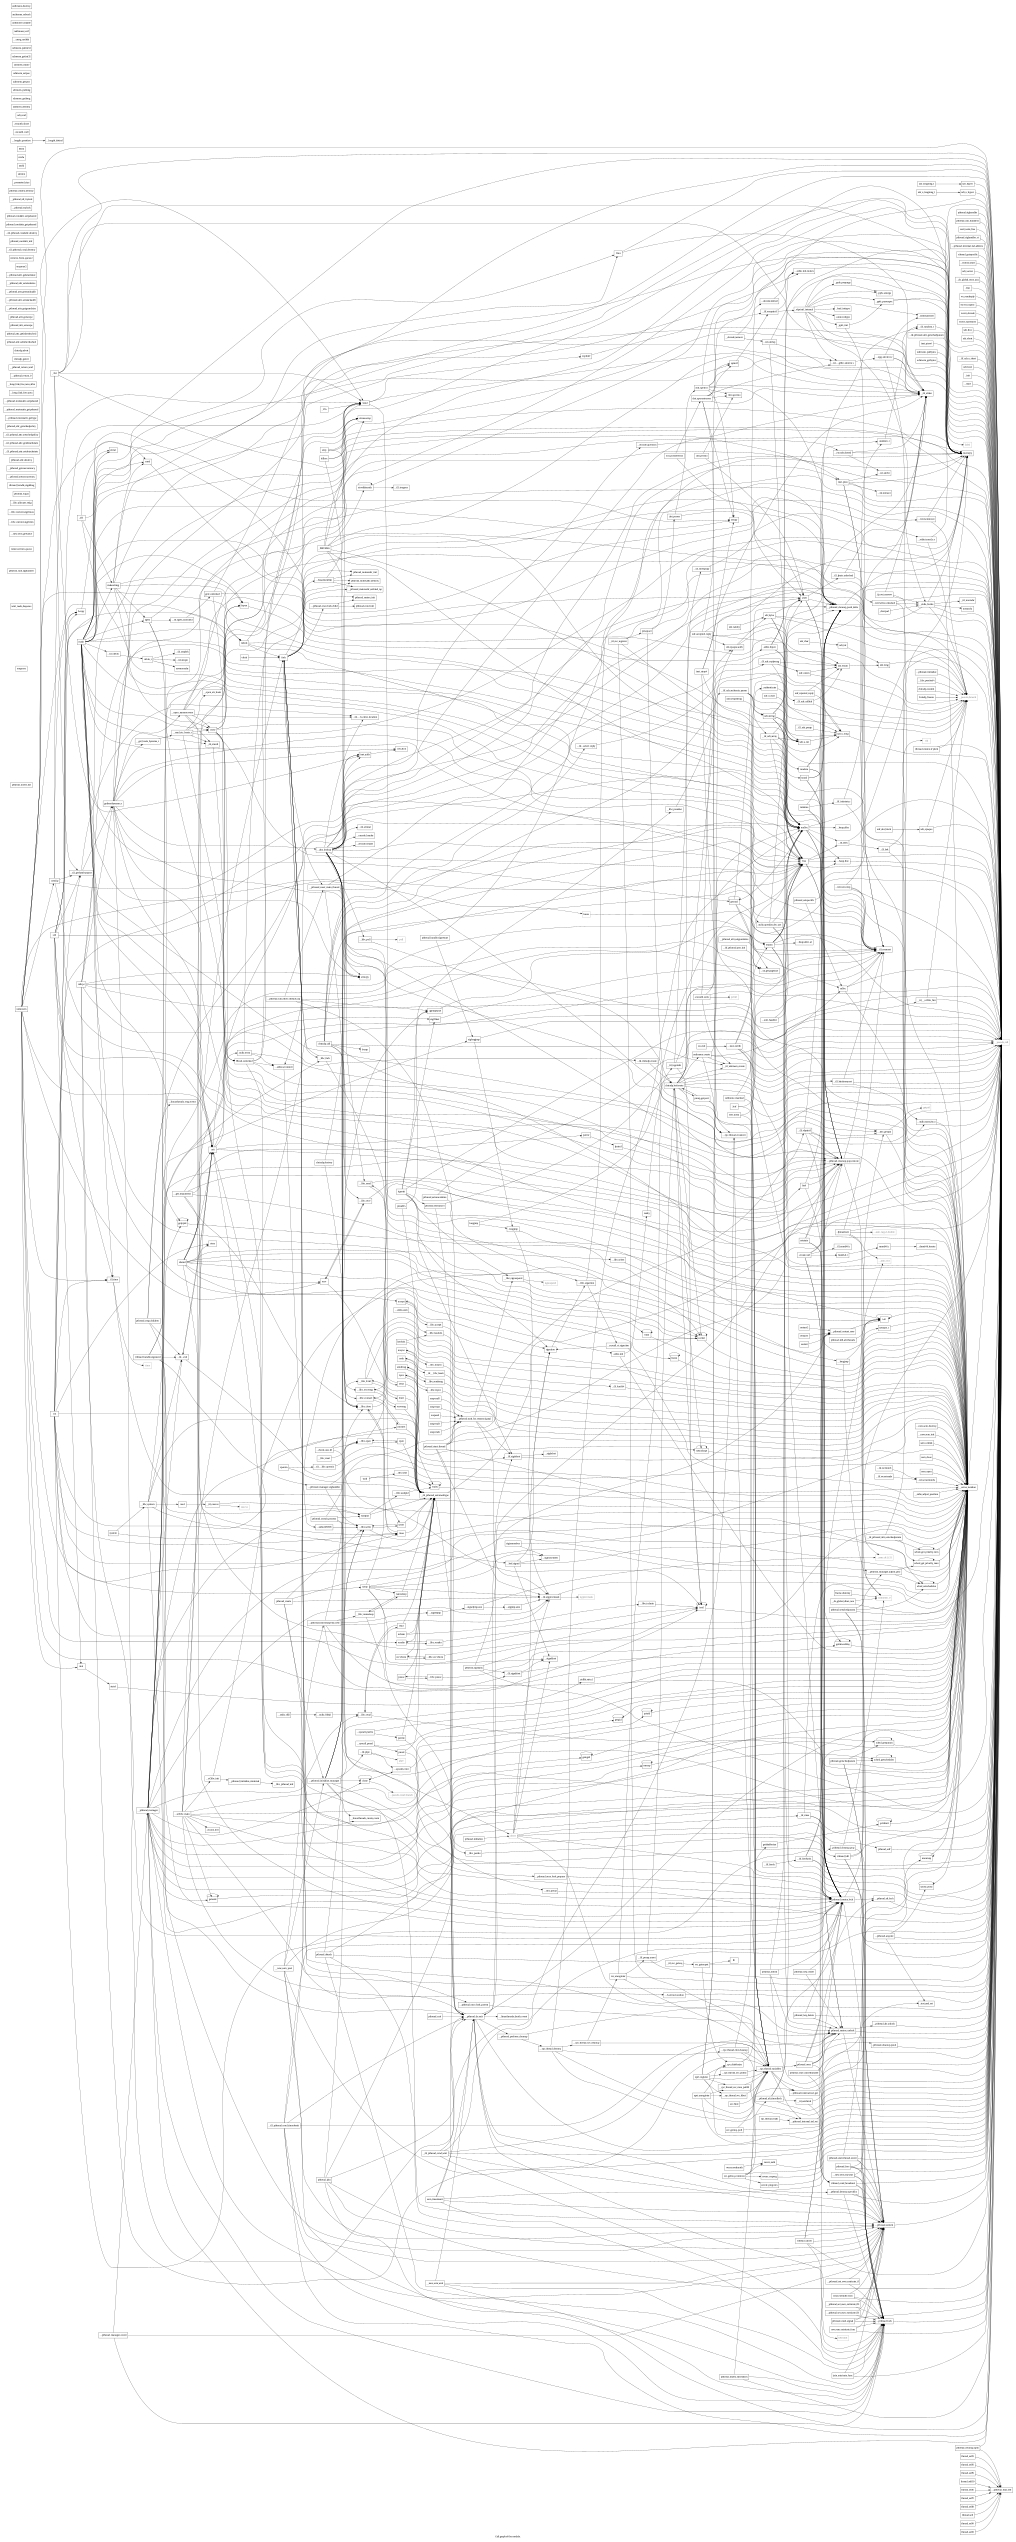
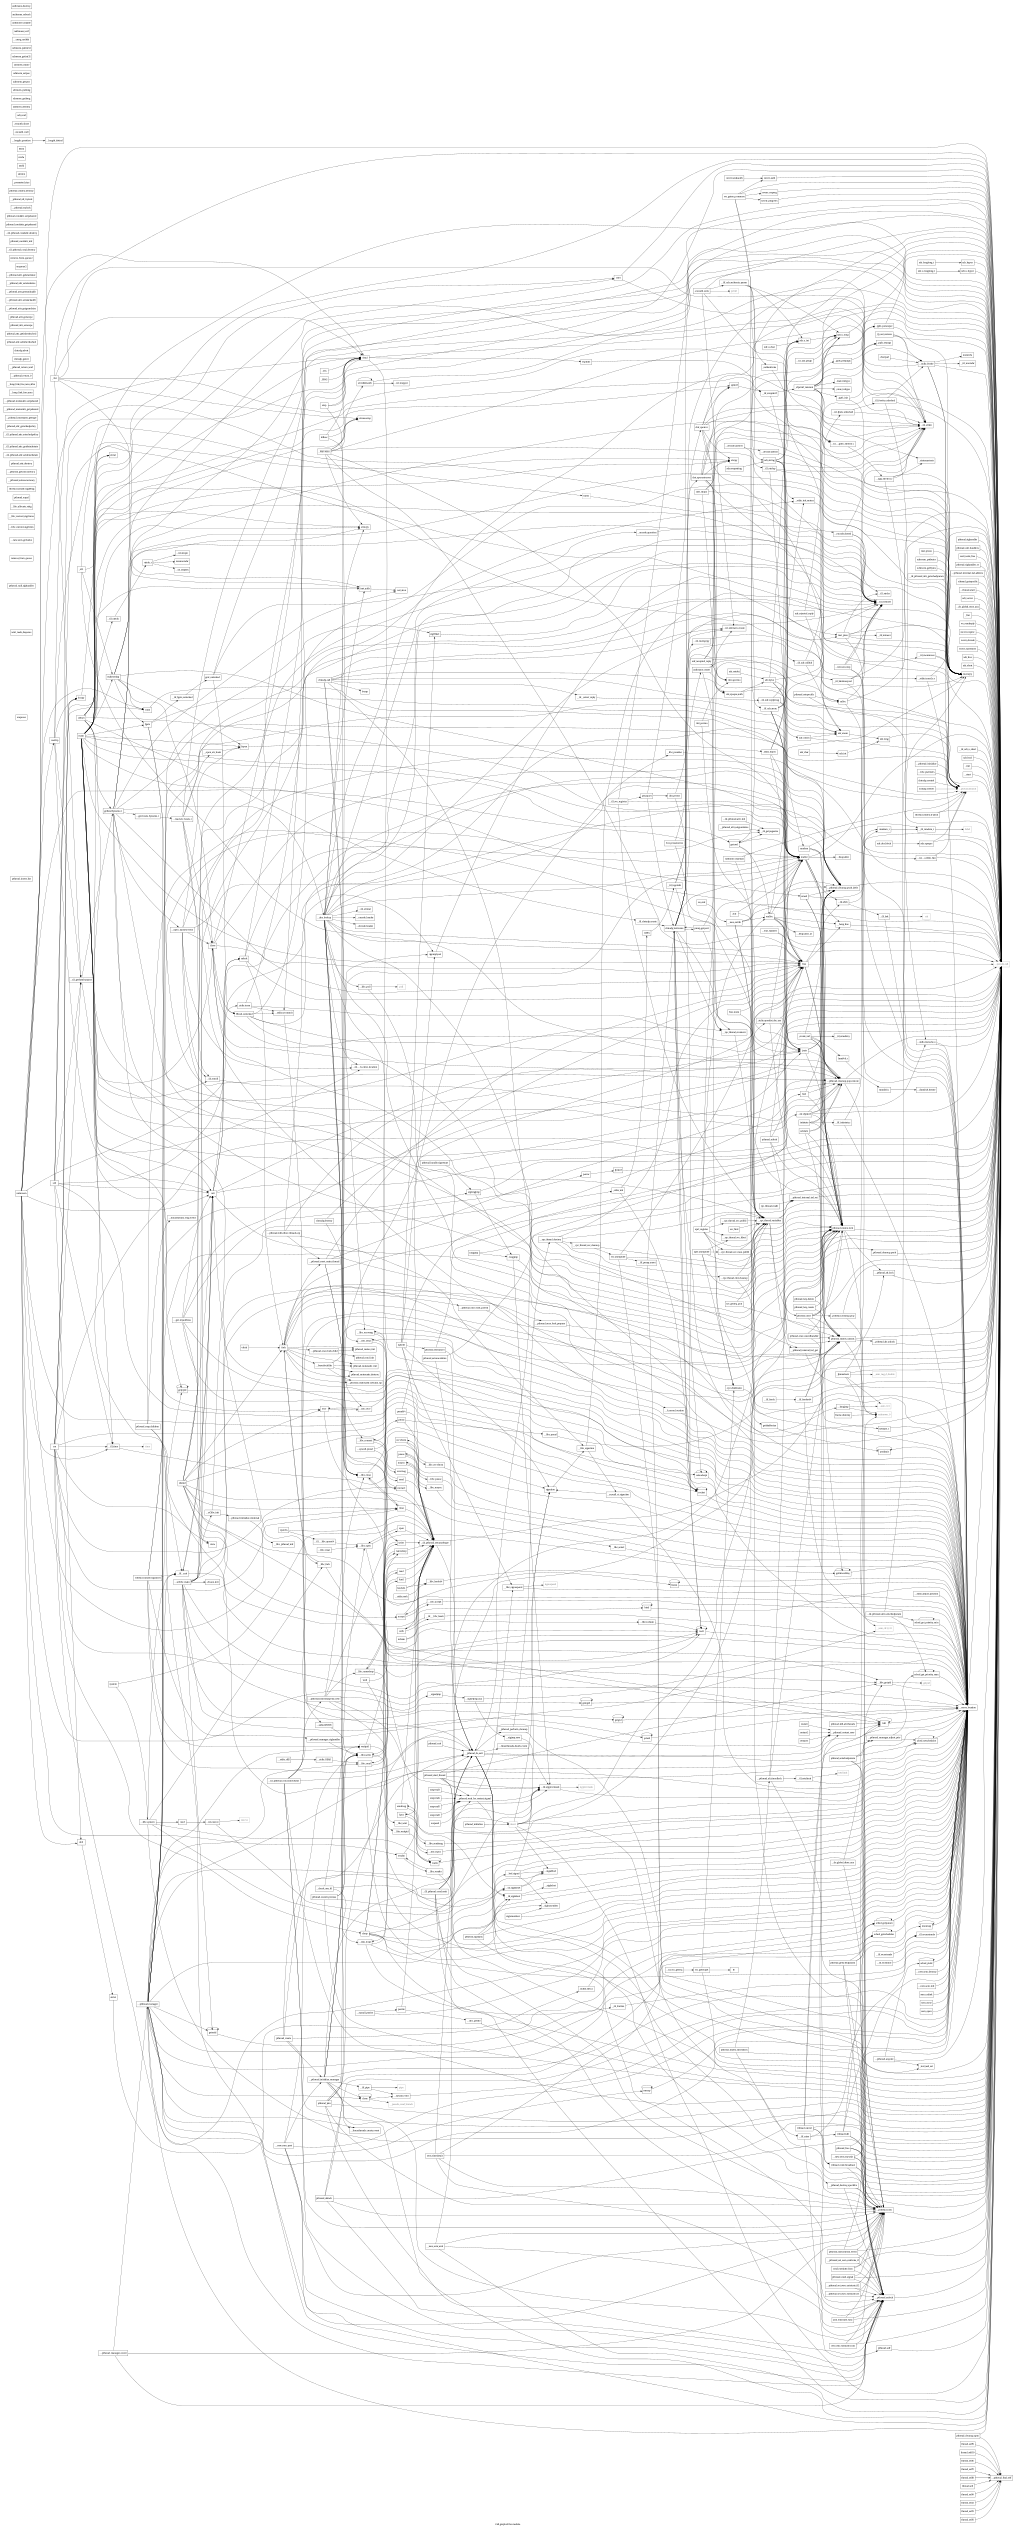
none -> (324, 380)
